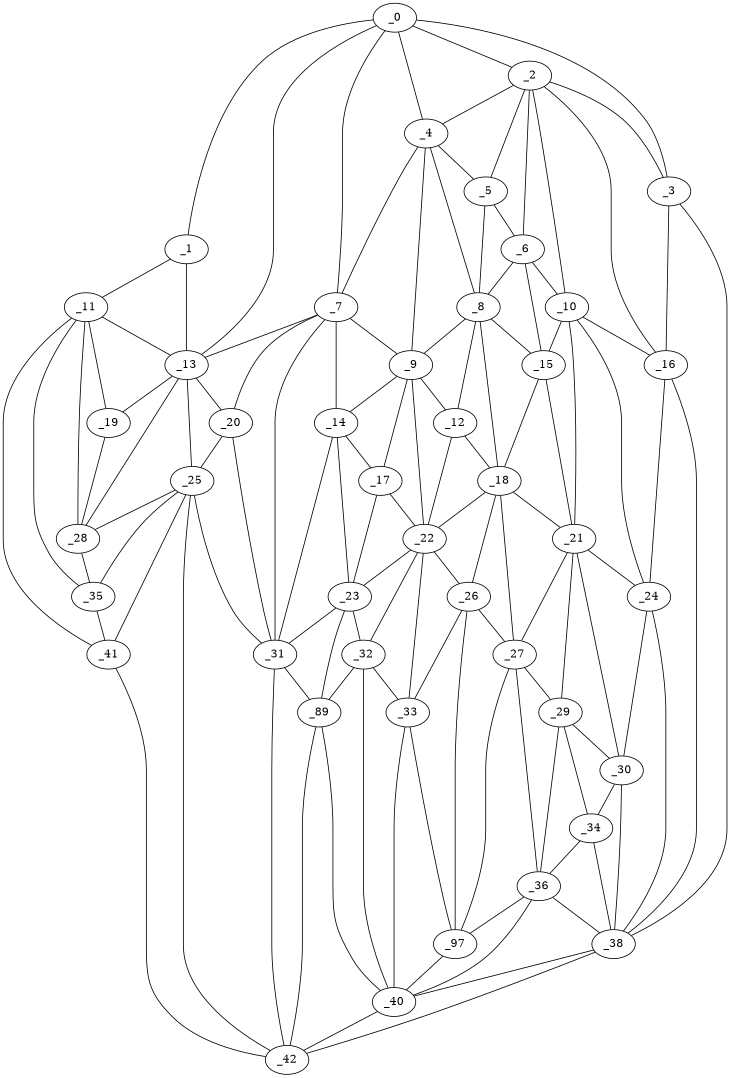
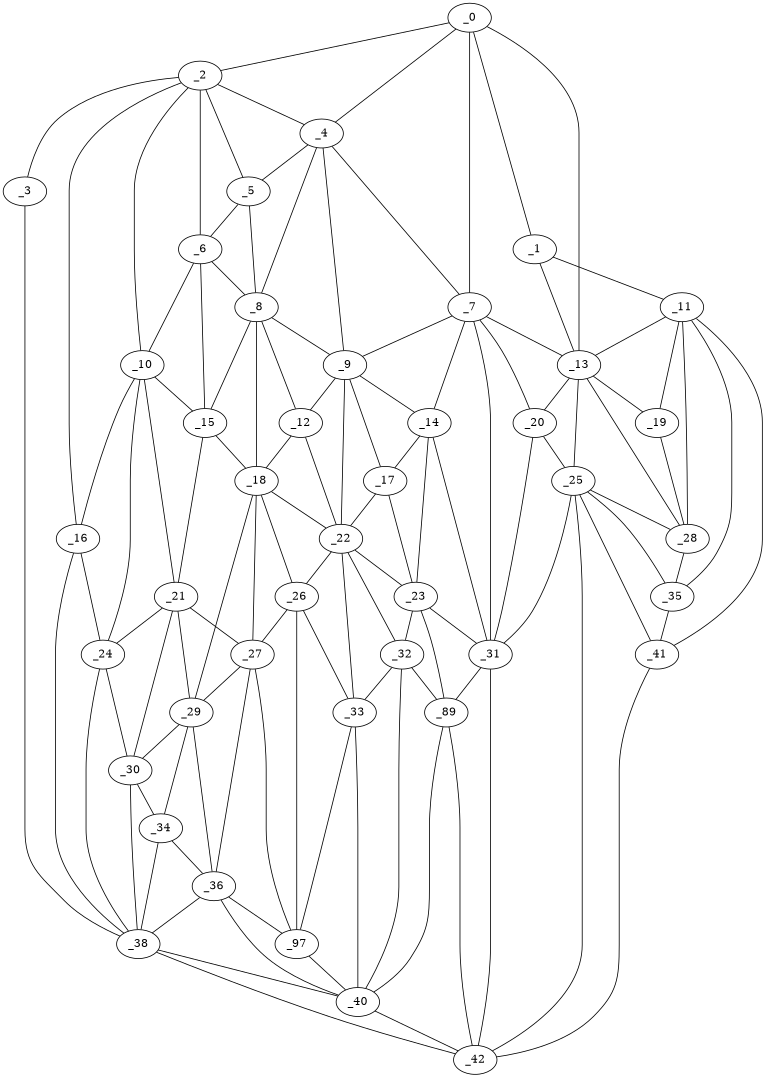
(569, 61) -> none
(667, 278) -> none
(537, 510) -> (224, 597)
